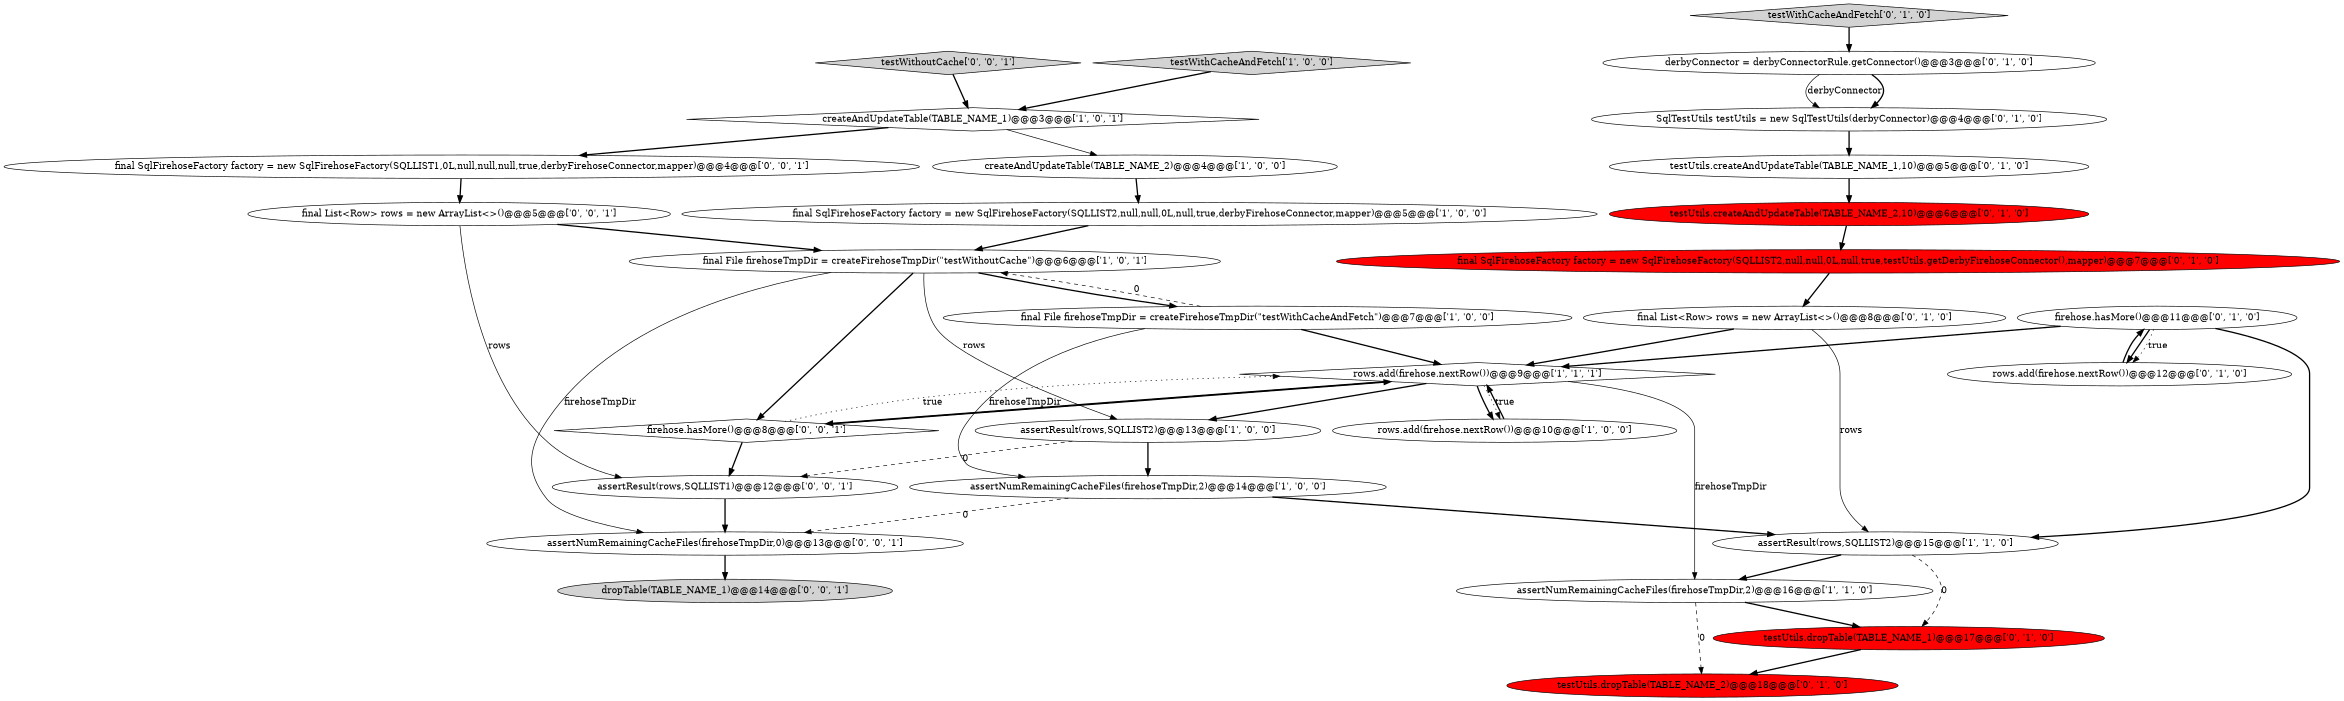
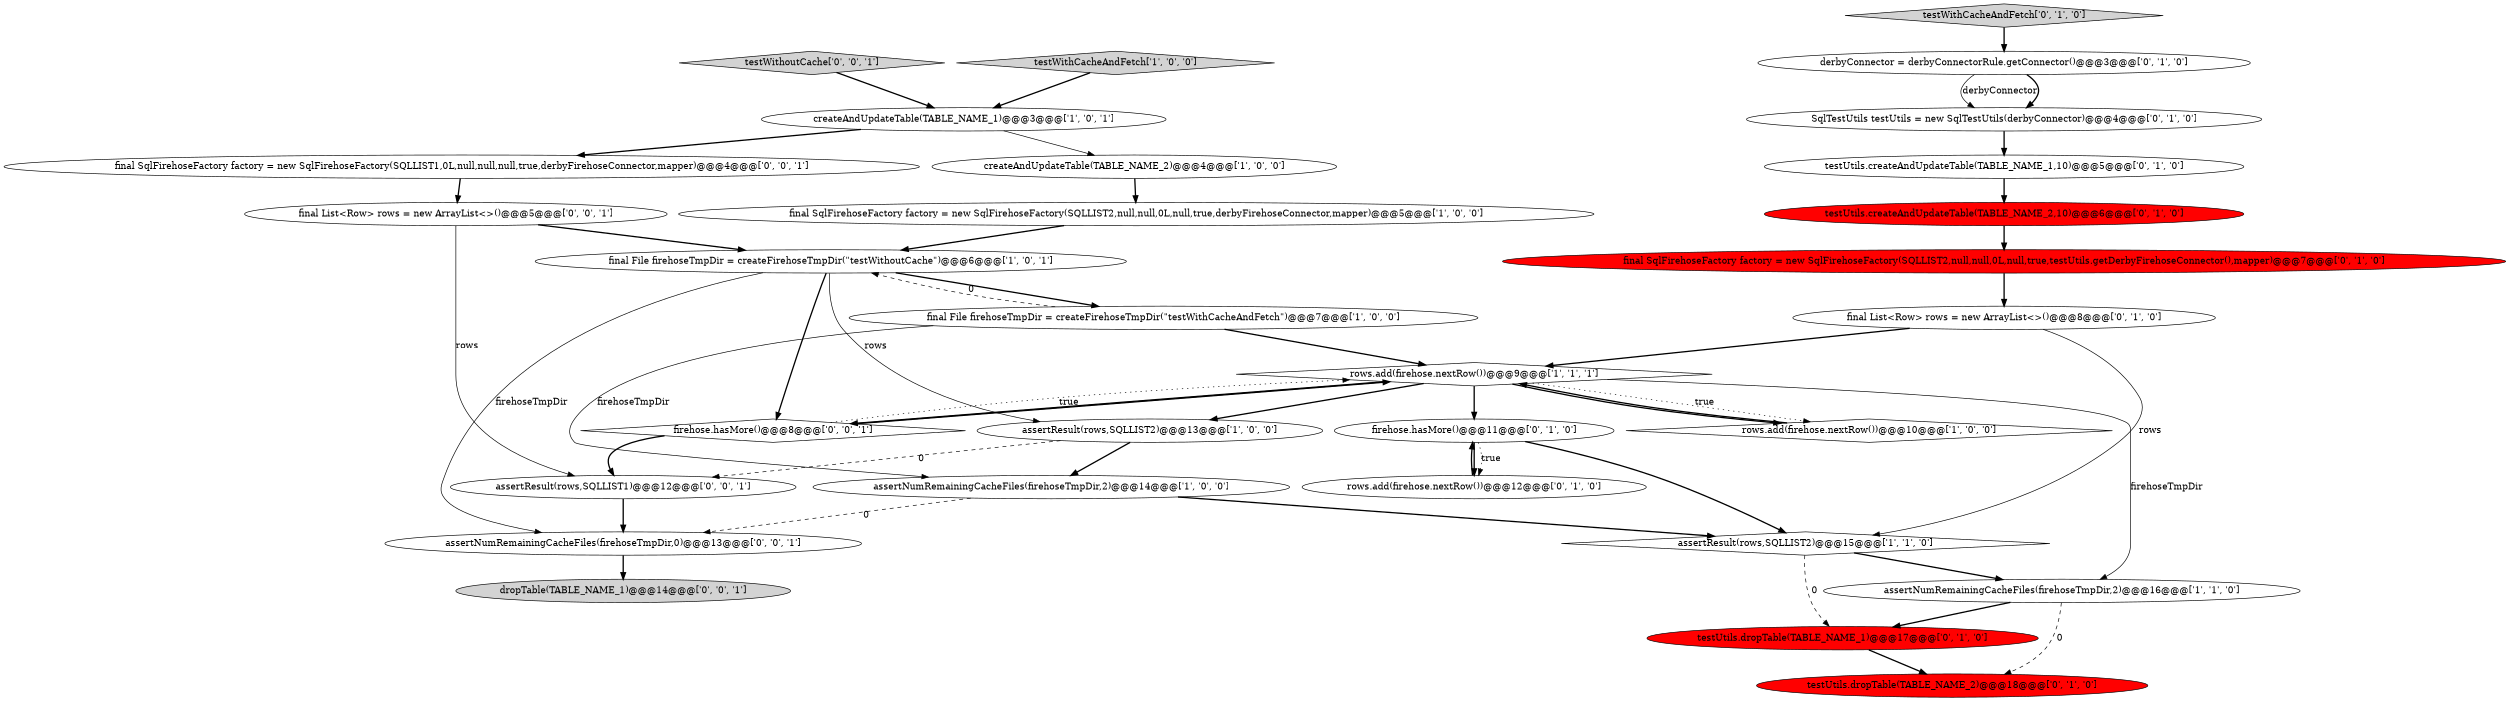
(973, 119) -> (964, 119)
(1815, 346) -> (1474, 399)
(1505, 431) -> (1869, 431)
(1885, 544) -> (1806, 544)
